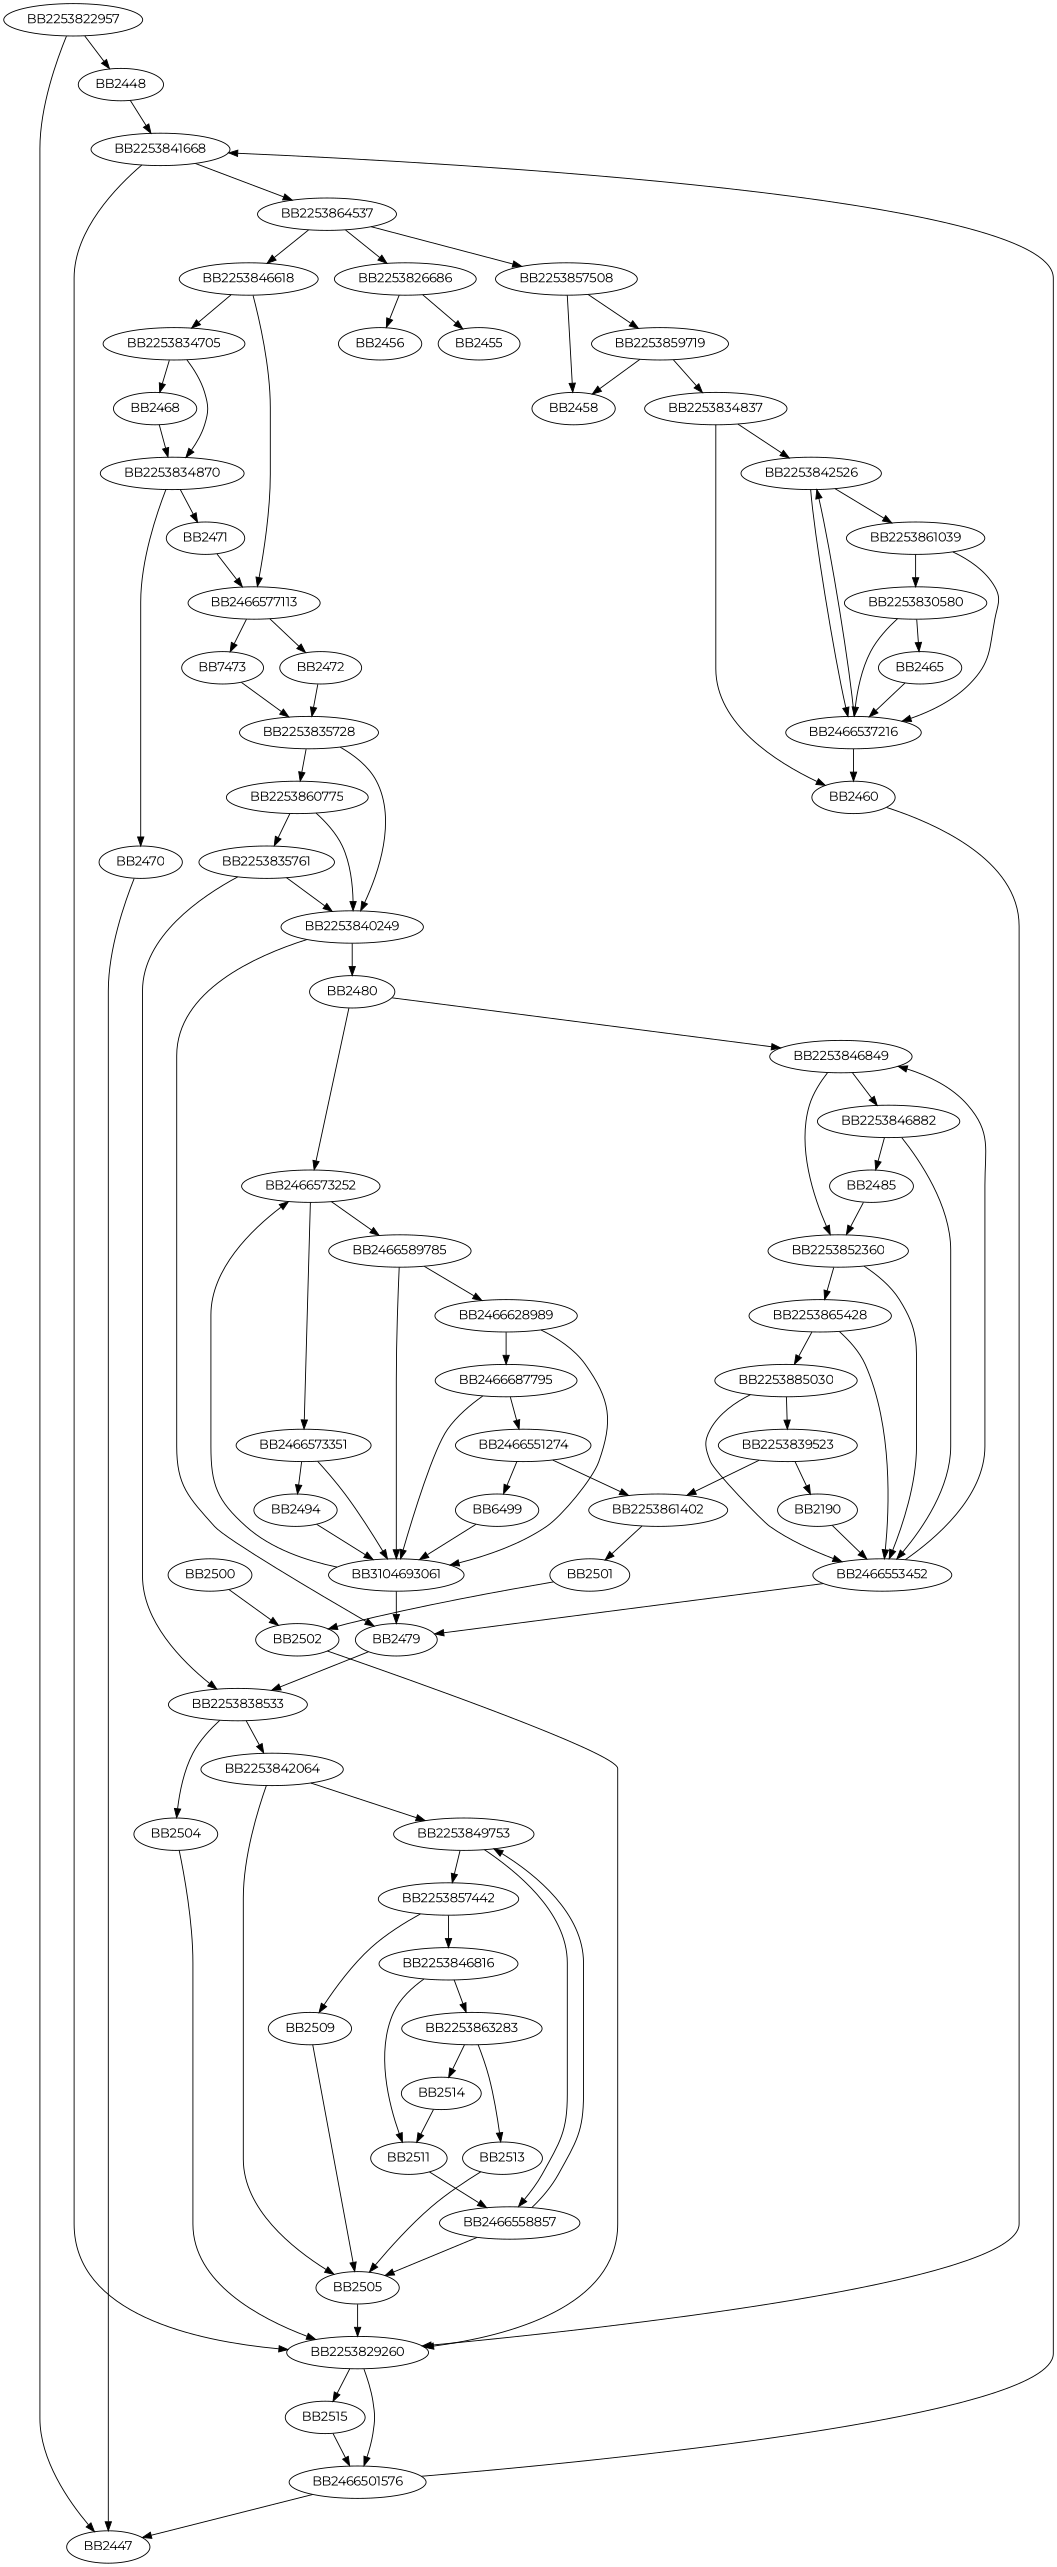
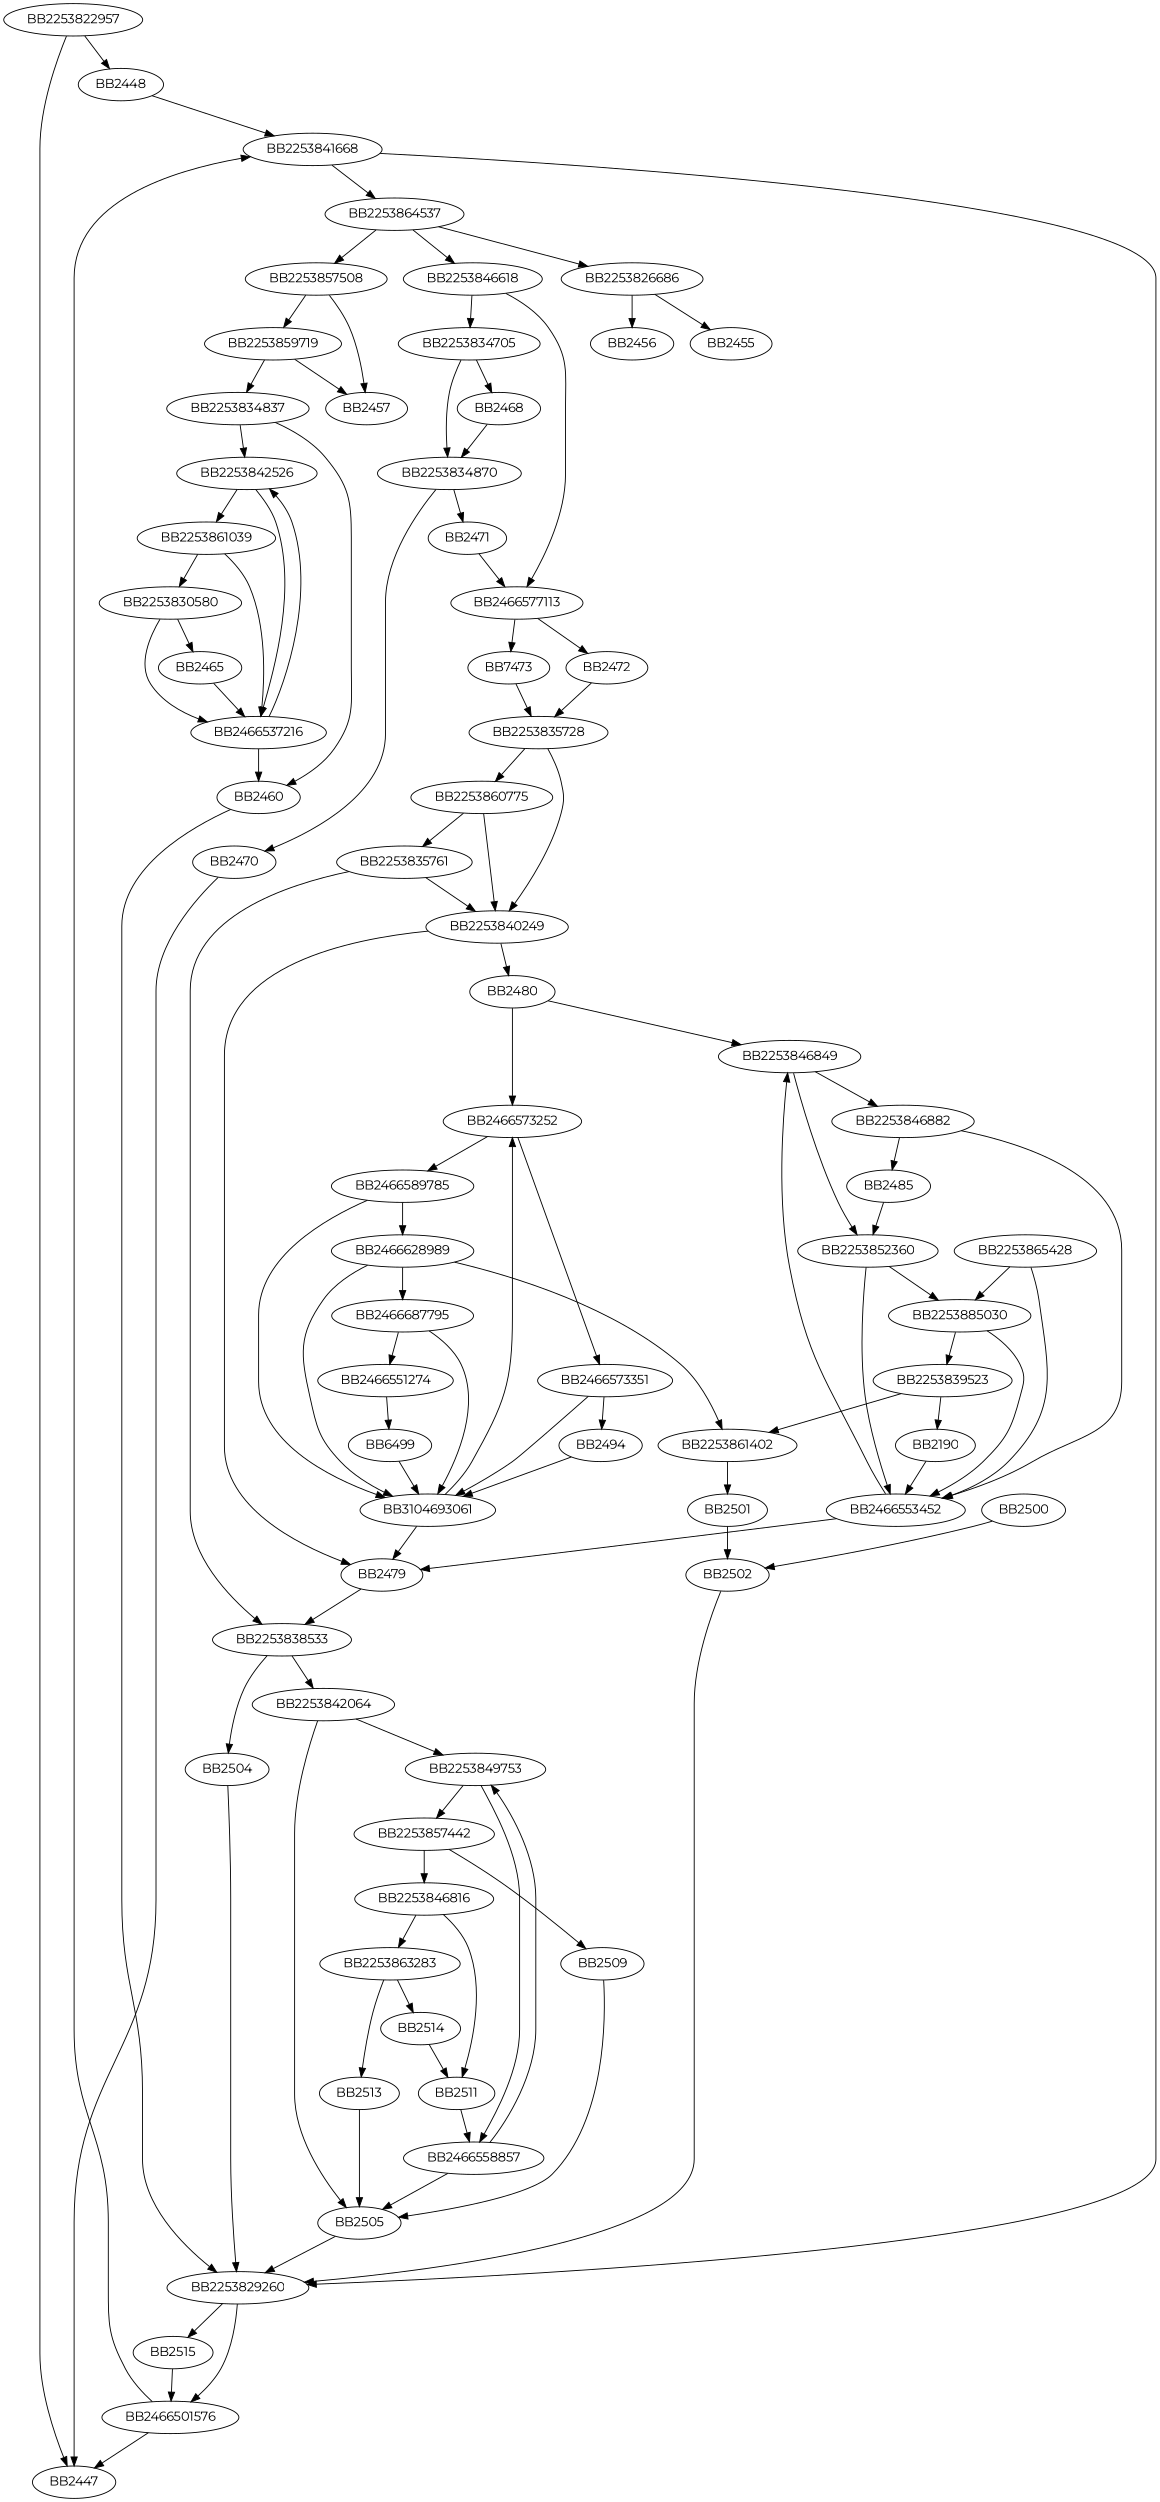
(574, 409) -> (367, 409)
(830, 1279) -> (910, 1281)
(585, 1475) -> (605, 1315)
